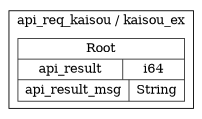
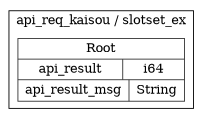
(101, 21) -> (101, 21)
